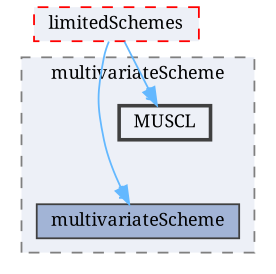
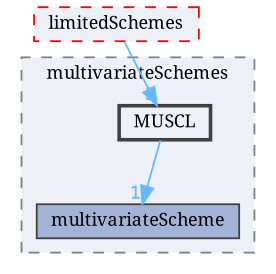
(138, 74) -> (138, 74)
(100, 116) -> (154, 163)
